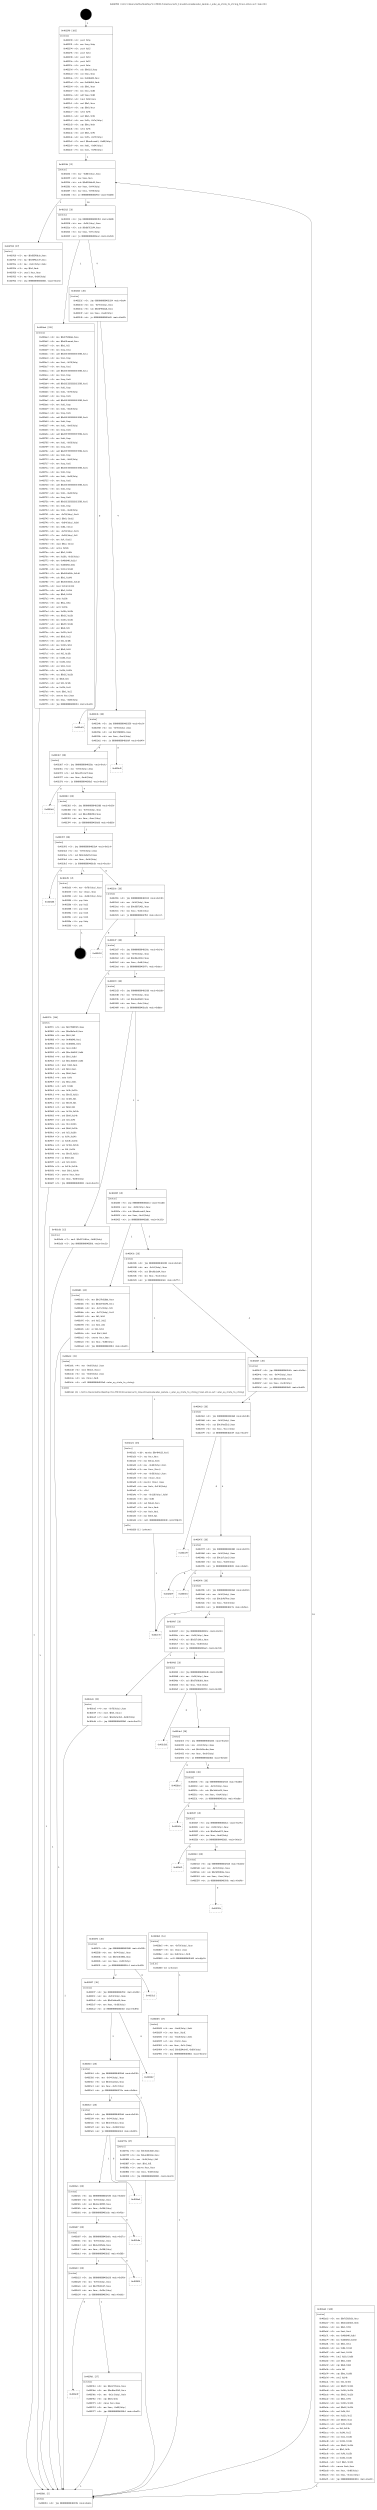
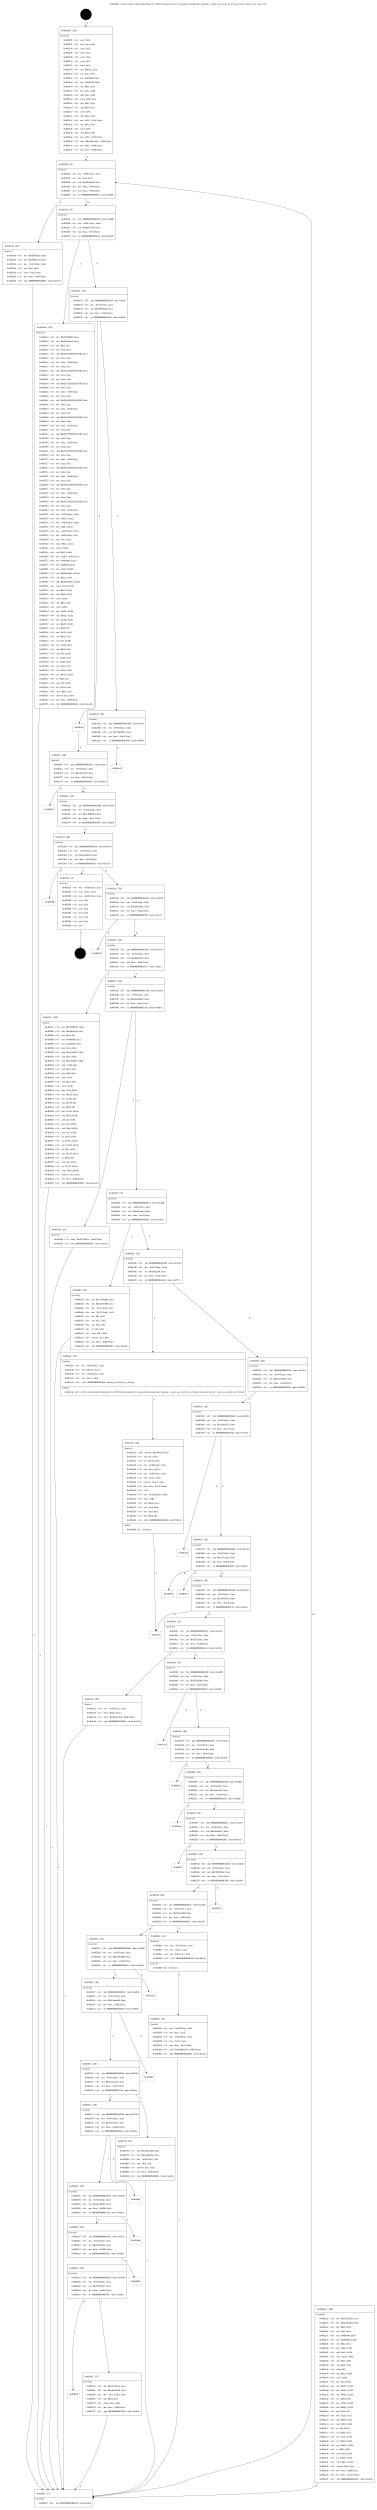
(98, 747) -> (79, 741)
none -> (177, 1908)
(97, 2260) -> none
